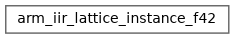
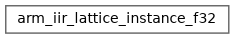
(117, 19) -> (117, 19)
